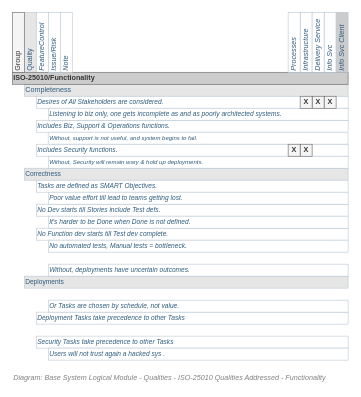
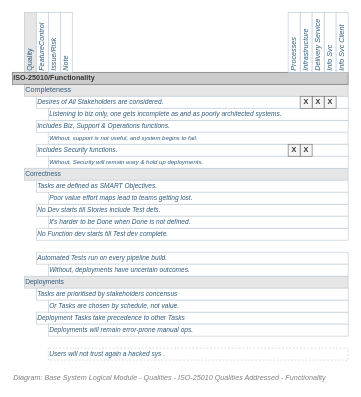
(18, 42) -> none
(342, 42) -> (342, 42)
(128, 198) -> (131, 198)
(198, 246) -> none
none -> (192, 258)
none -> (192, 294)
none -> (198, 330)
(192, 342) -> none
(198, 354) -> (198, 354)
